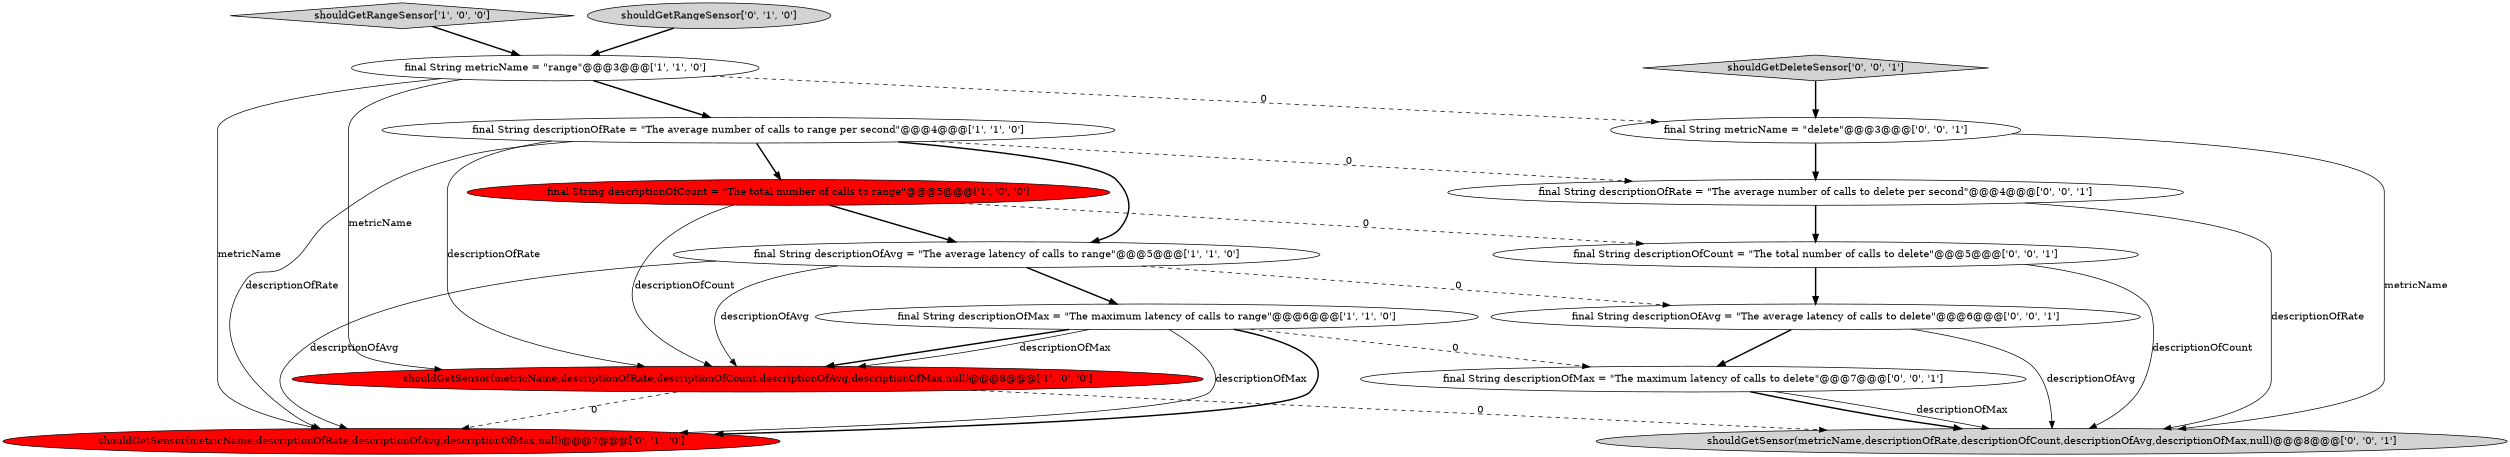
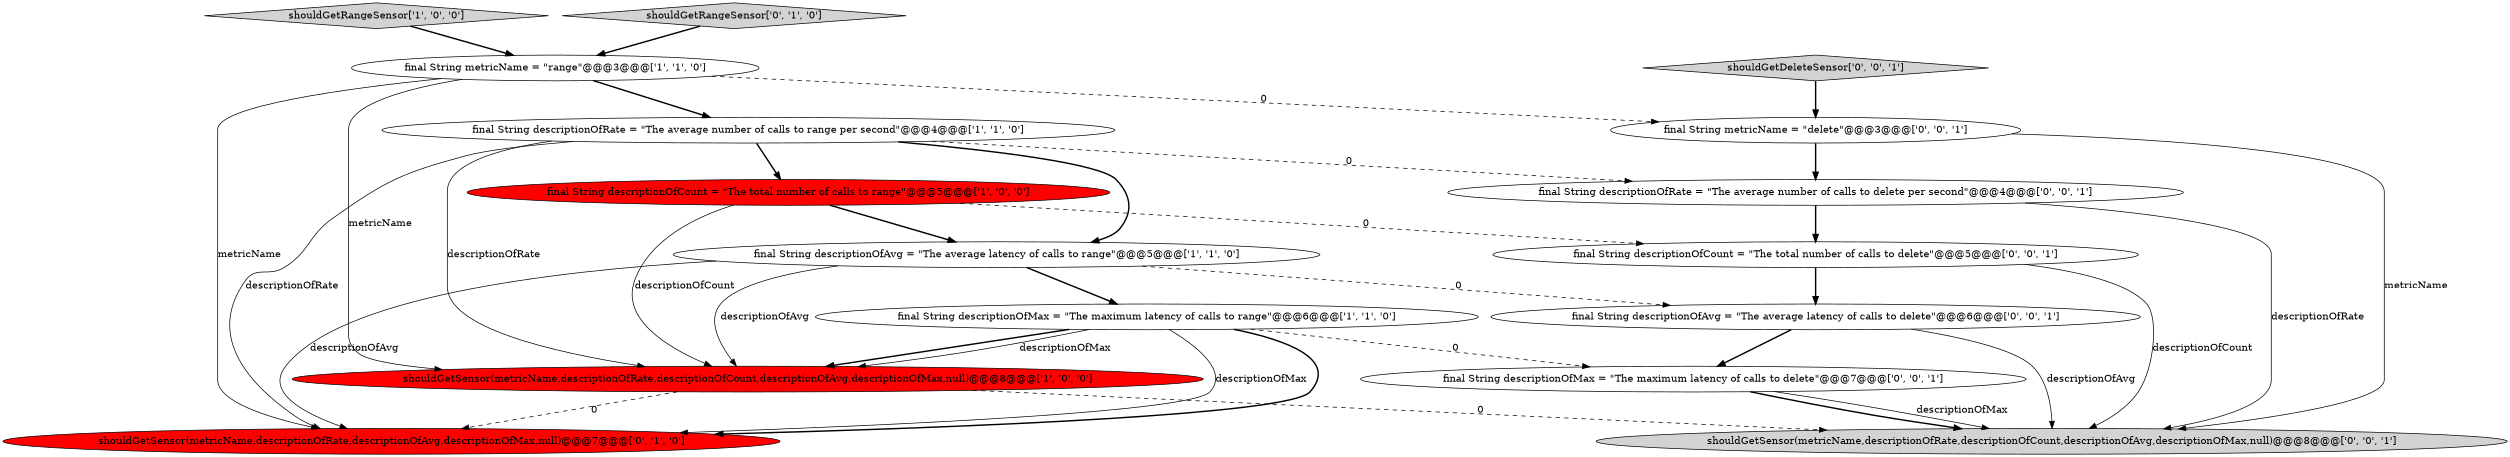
(709, 16) -> (734, 16)
